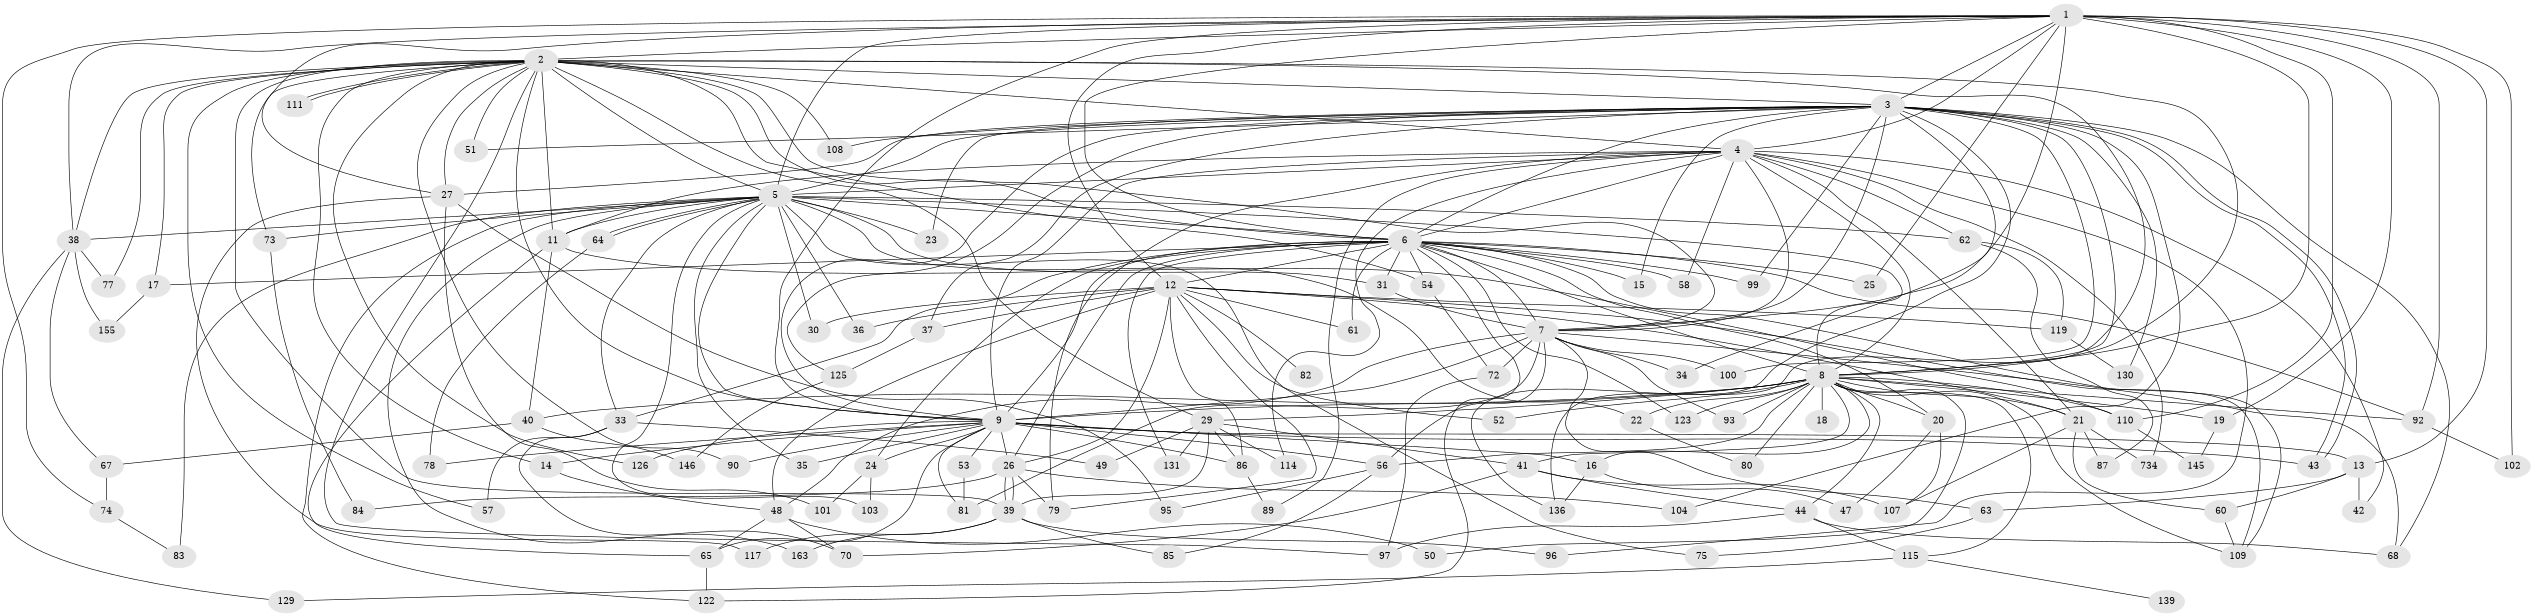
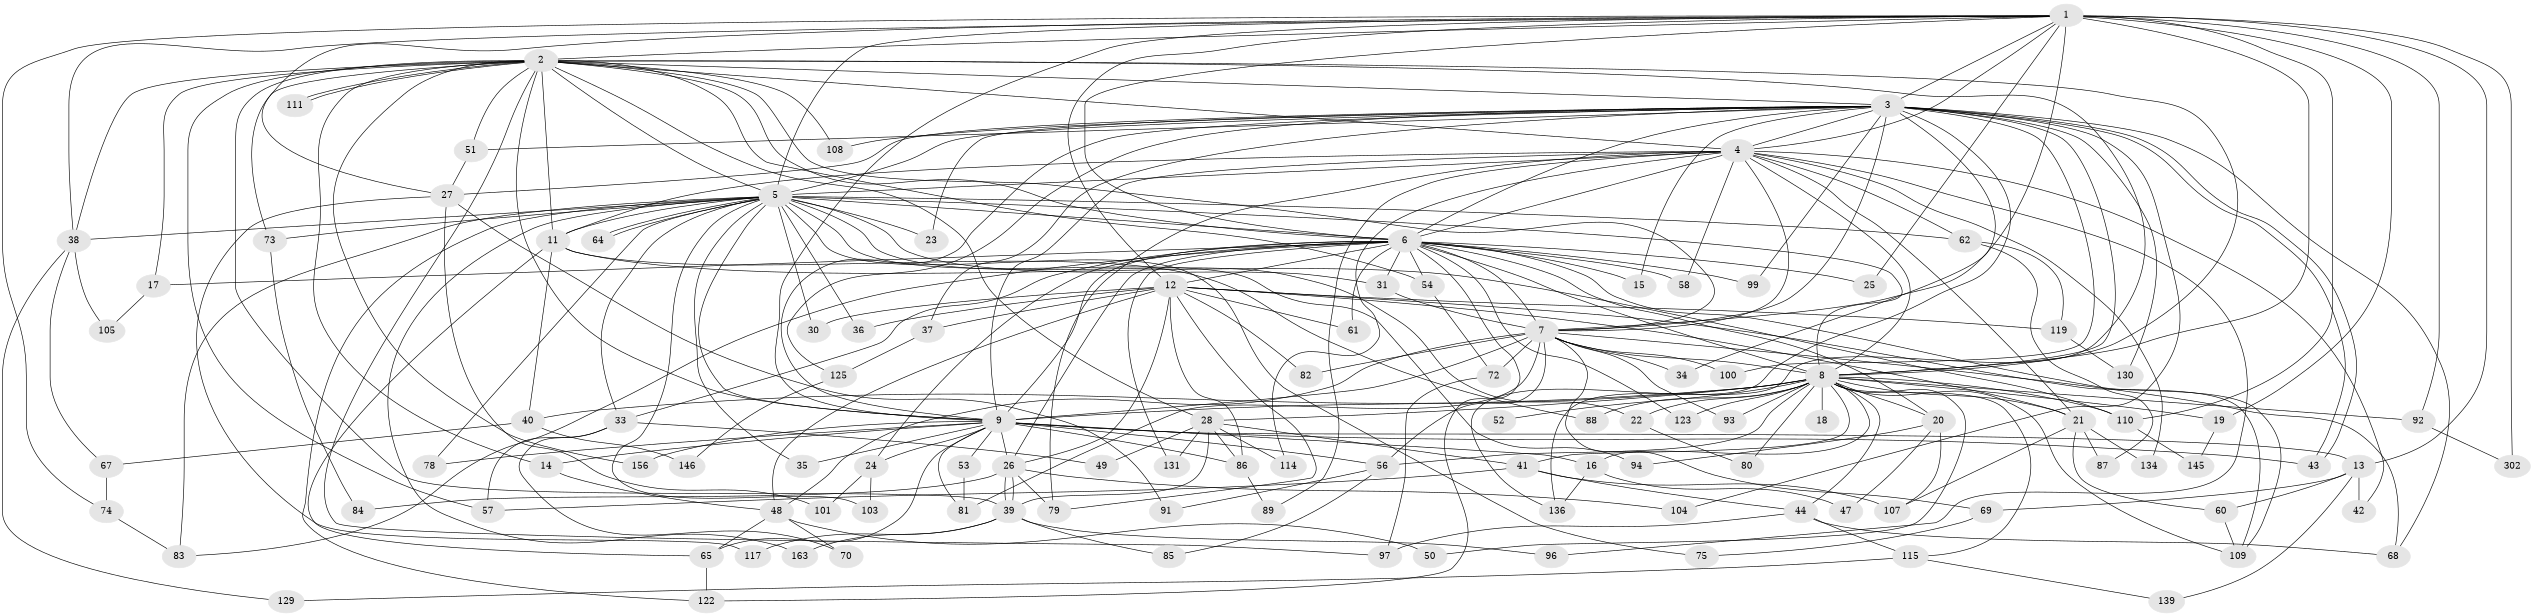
(464, 111) -> (459, 173)
none -> (1813, 128)
(108, 286) -> none
(1892, 304) -> (770, 327)
(107, 331) -> (107, 331)
(490, 332) -> (580, 298)
none -> (1423, 352)
none -> (1705, 360)
(1322, 399) -> none
(1207, 421) -> (1207, 421)
none -> (1592, 421)
(640, 466) -> (640, 466)
(734, 466) -> none
none -> (1637, 466)
(2149, 466) -> (2149, 466)
(2512, 466) -> (2512, 466)
(1166, 511) -> (1166, 511)
(1986, 511) -> (1986, 511)
(1205, 534) -> (981, 494)
none -> (2280, 555)
